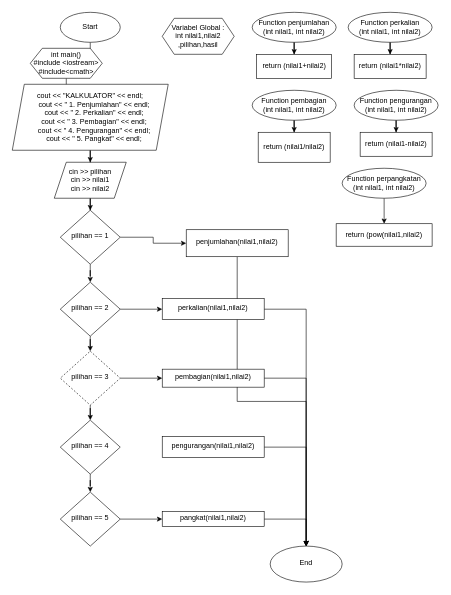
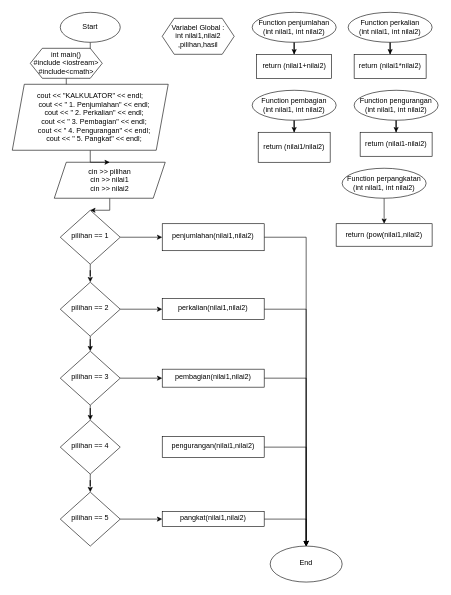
(90, 180) -> (110, 180)
(237, 243) -> (213, 237)
(90, 378) -> (90, 378)
